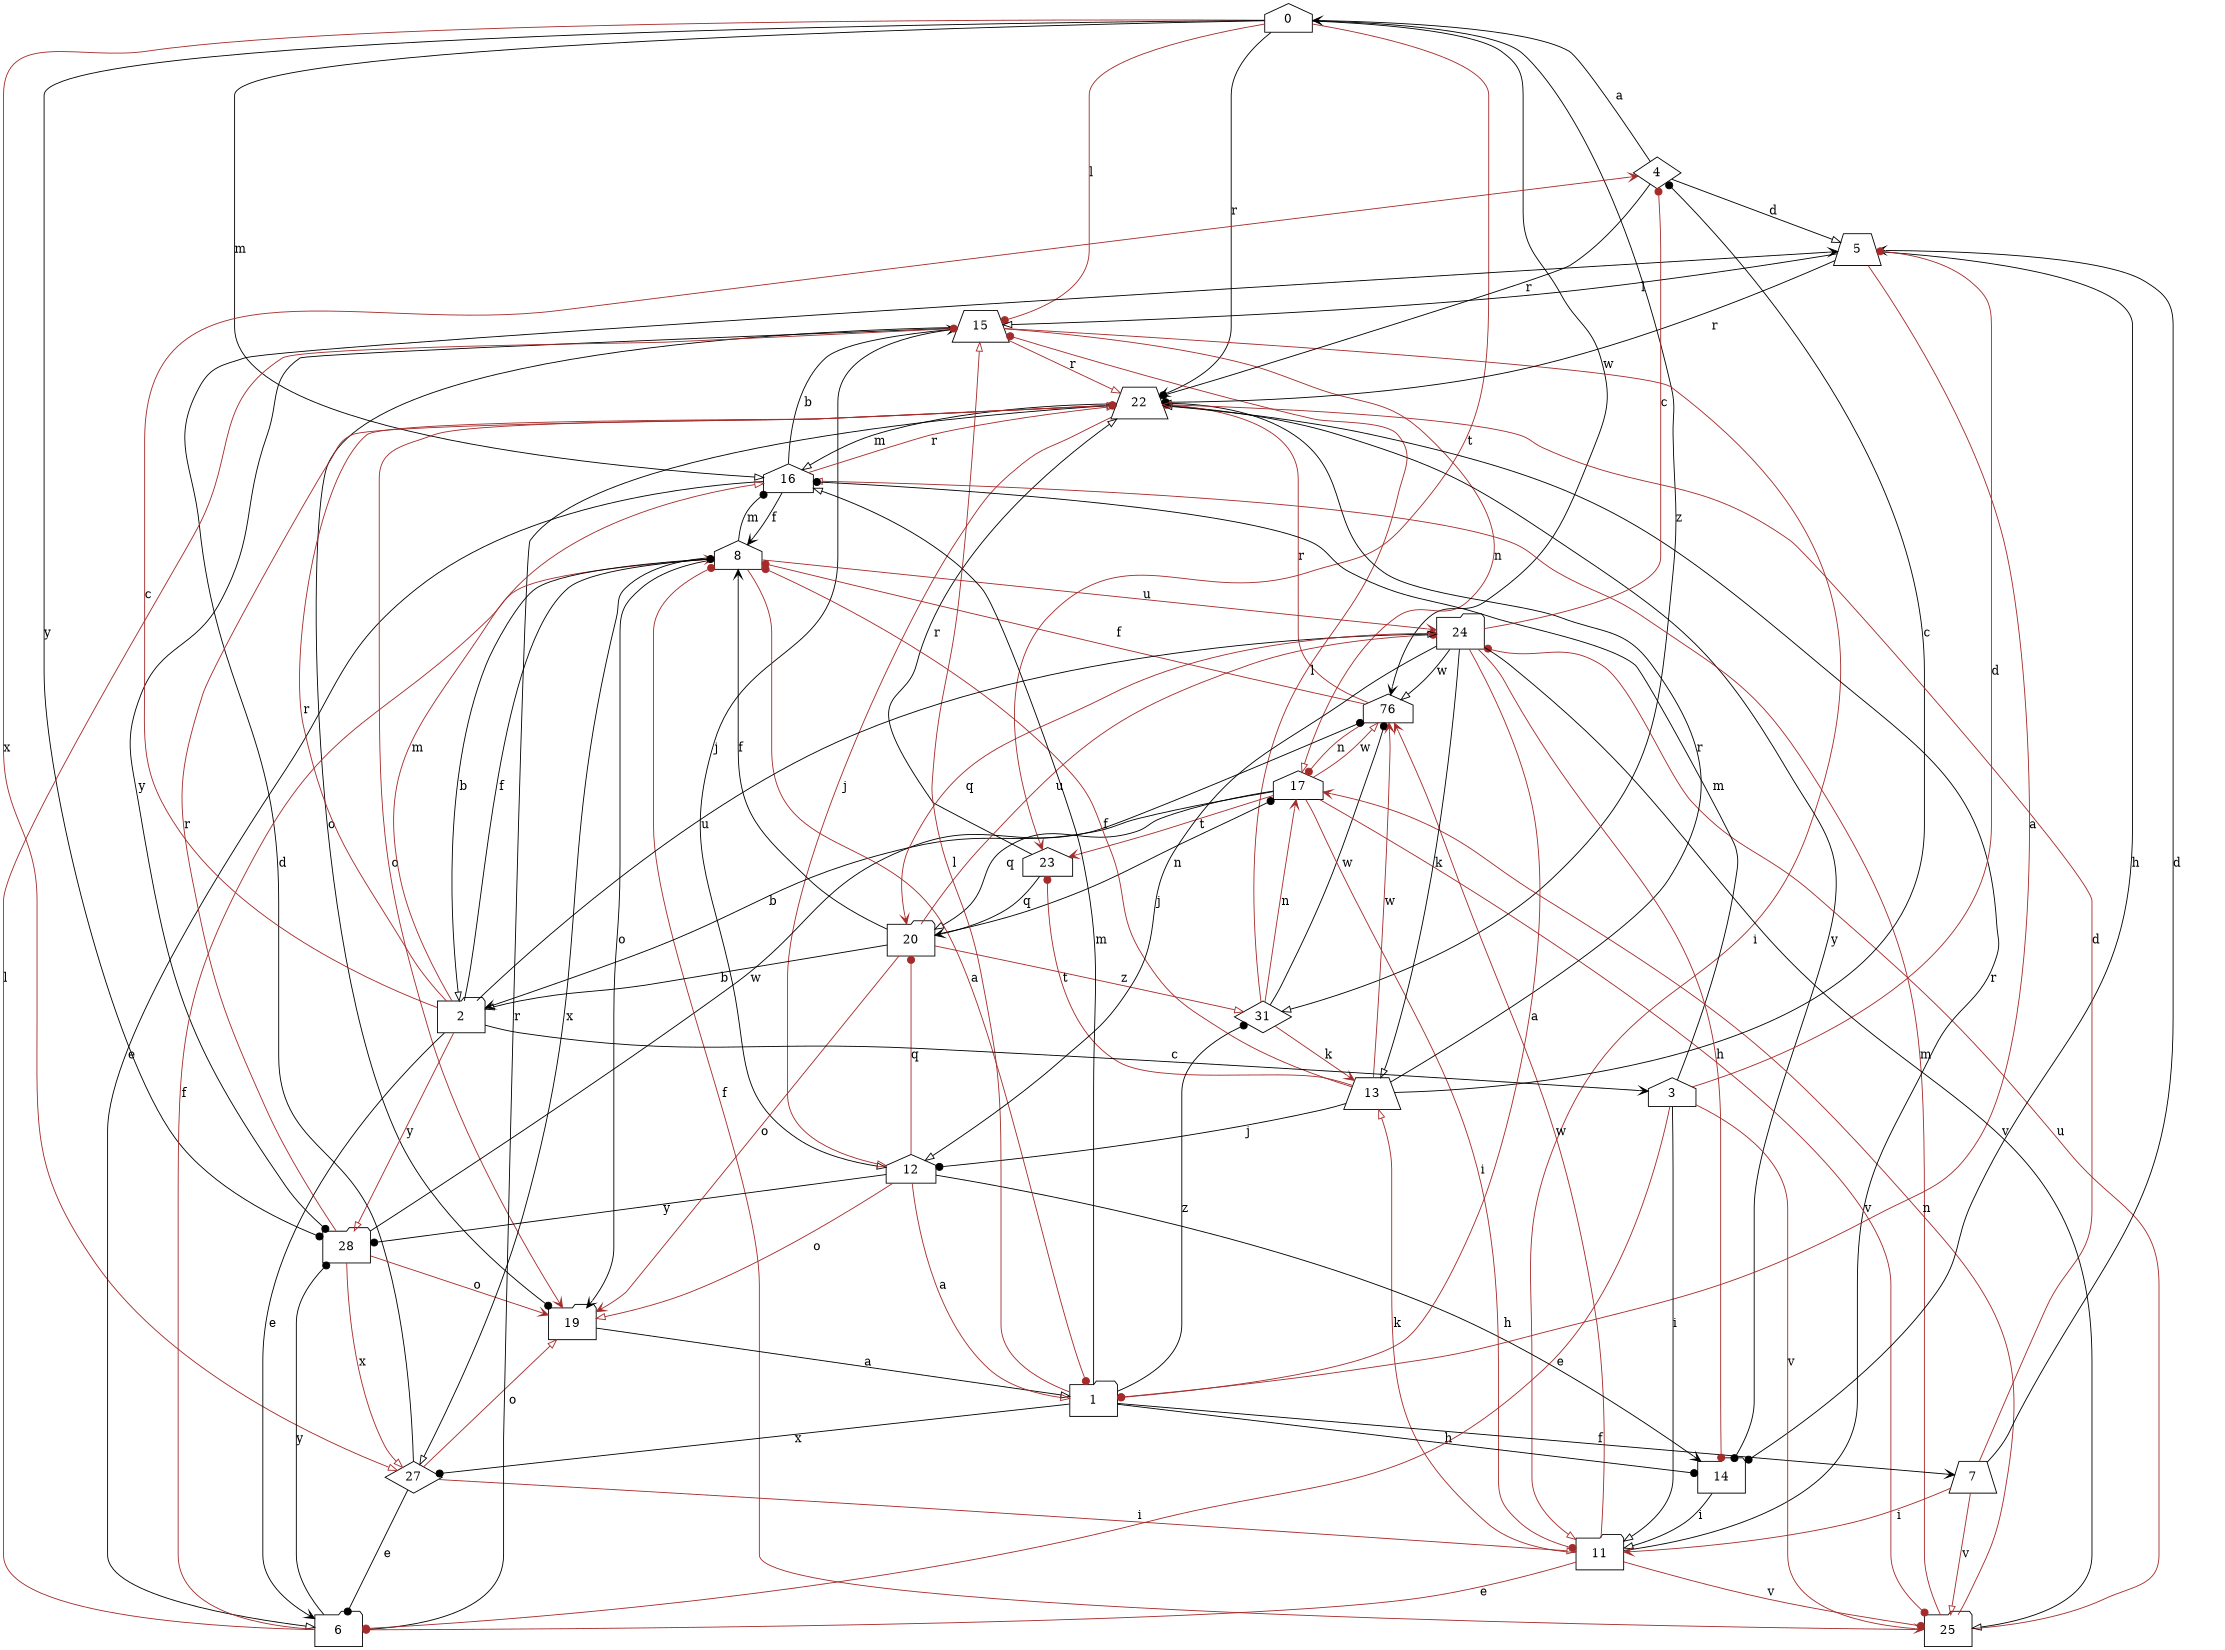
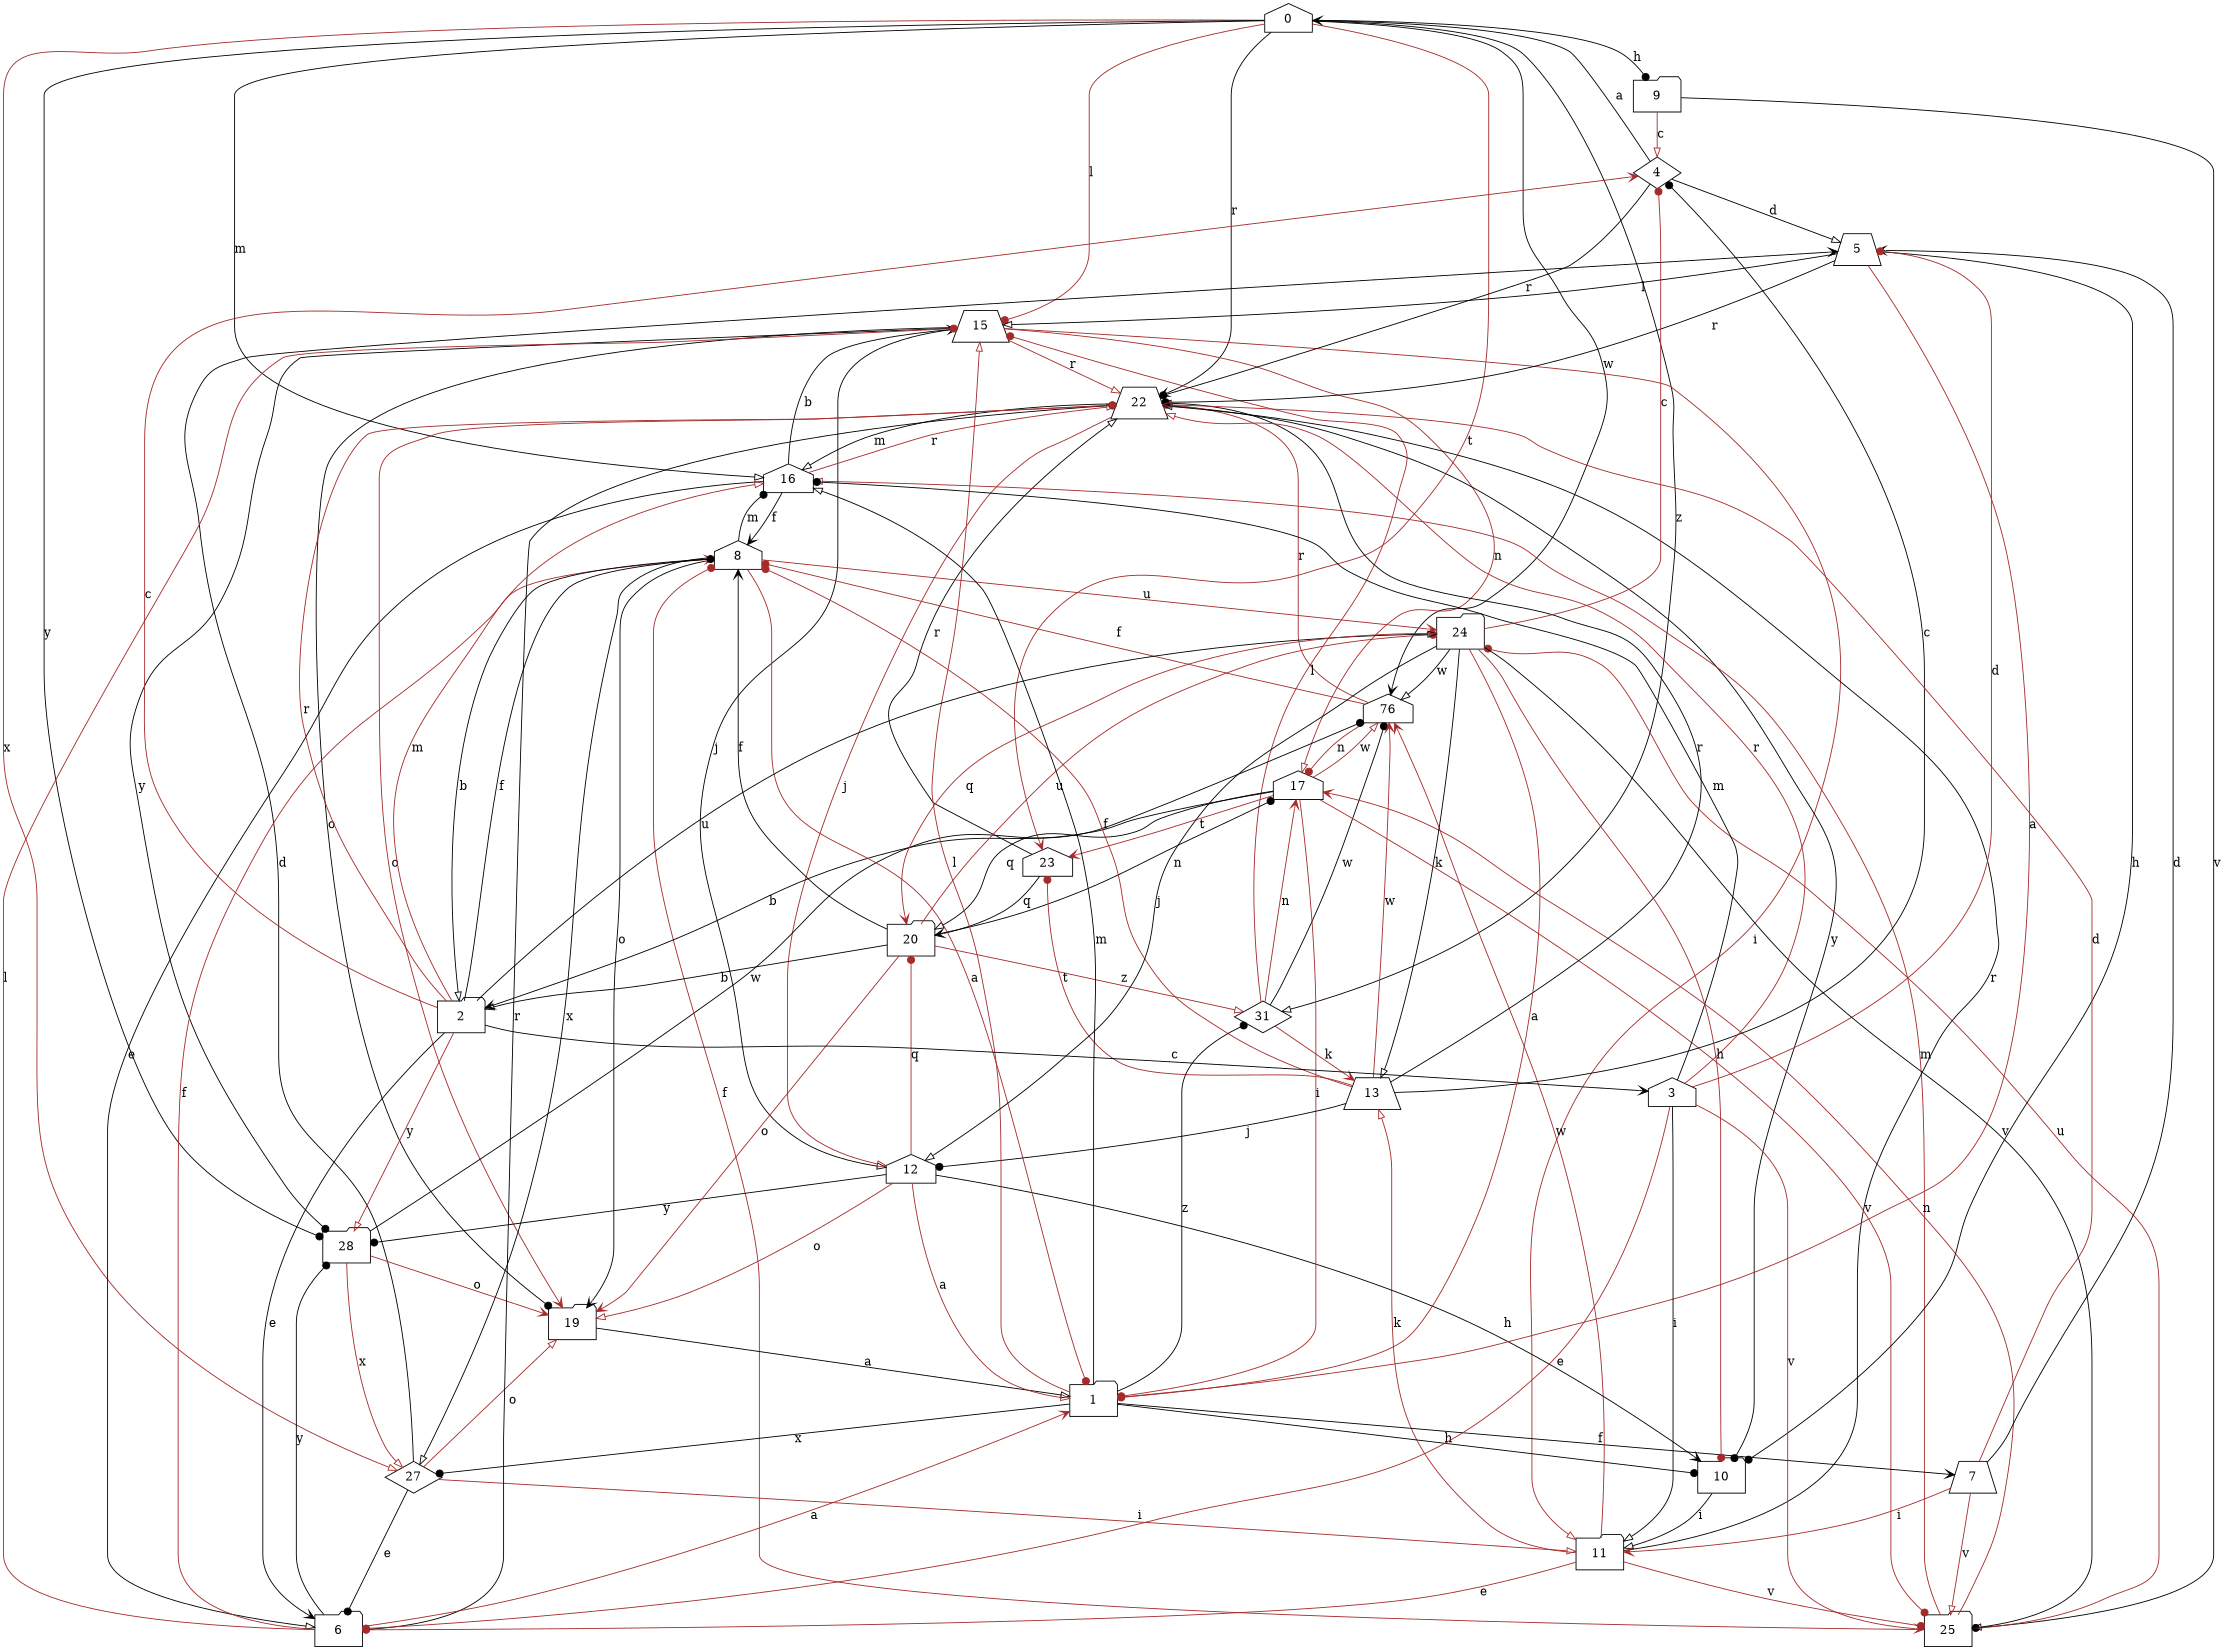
none -> (1657, 96)
(318, 481) -> (1646, 642)
(1478, 1174) -> (1316, 1168)
(1722, 1477) -> (1722, 1477)
none -> (718, 1541)
